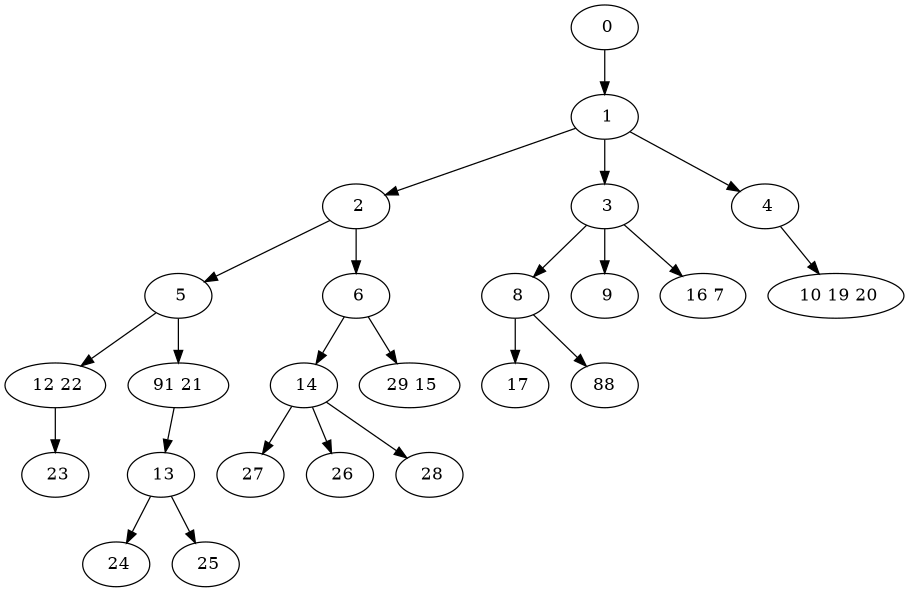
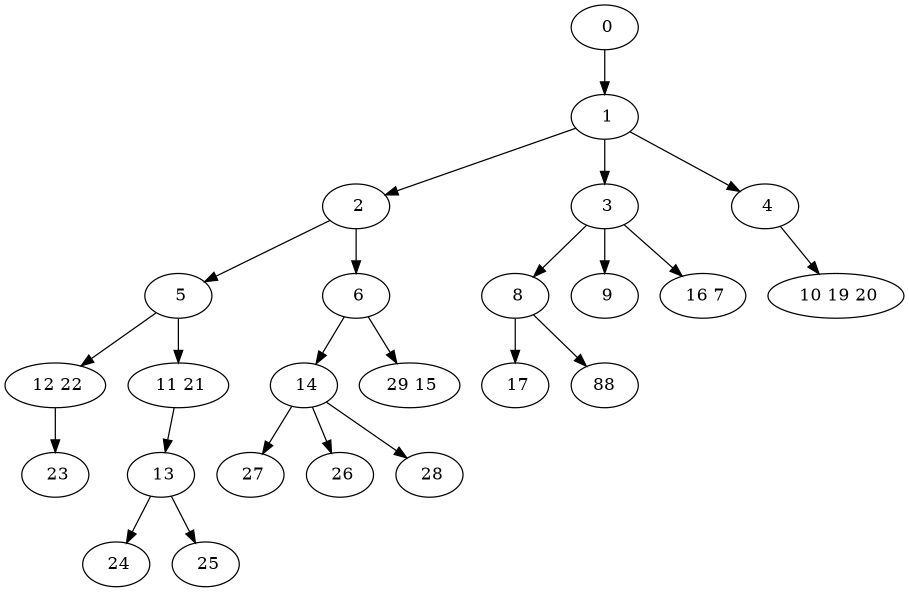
(178, 385) -> (178, 385)
